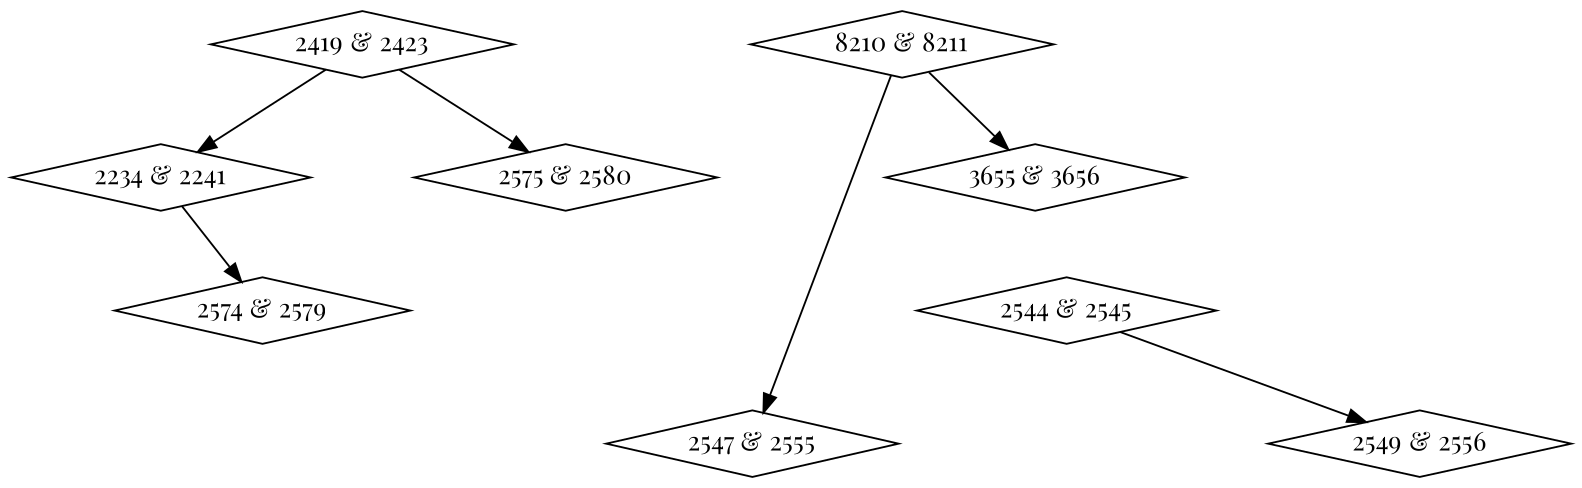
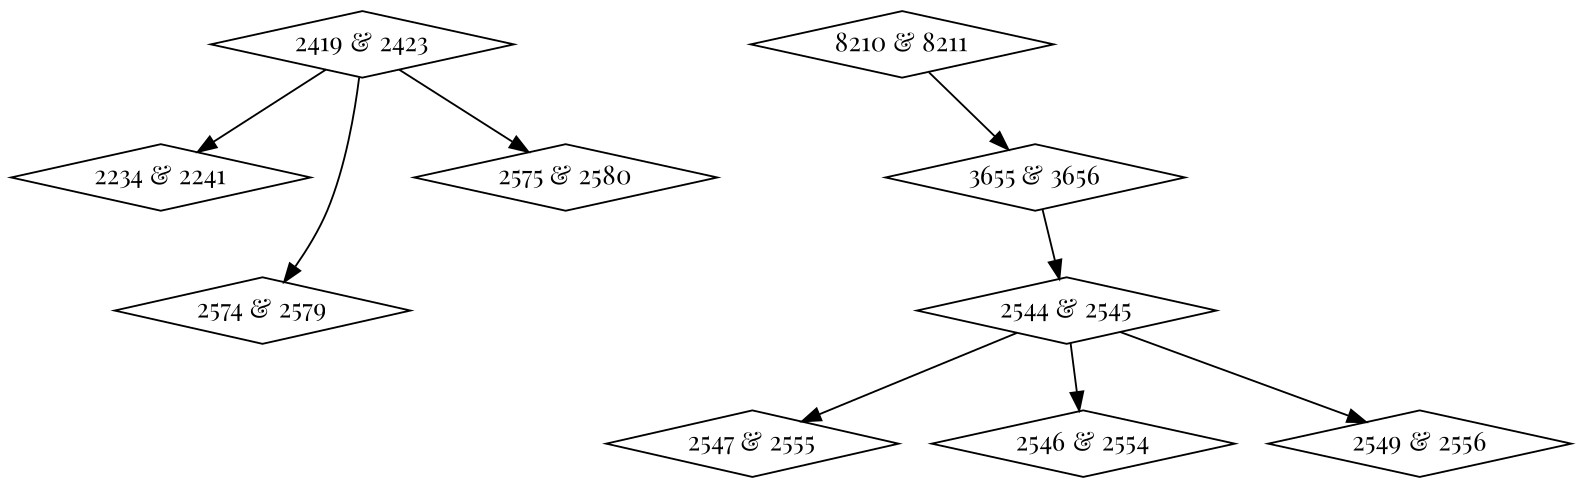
(831, 235) -> (918, 374)
none -> (1049, 235)
(206, 236) -> (339, 176)
none -> (1083, 444)
